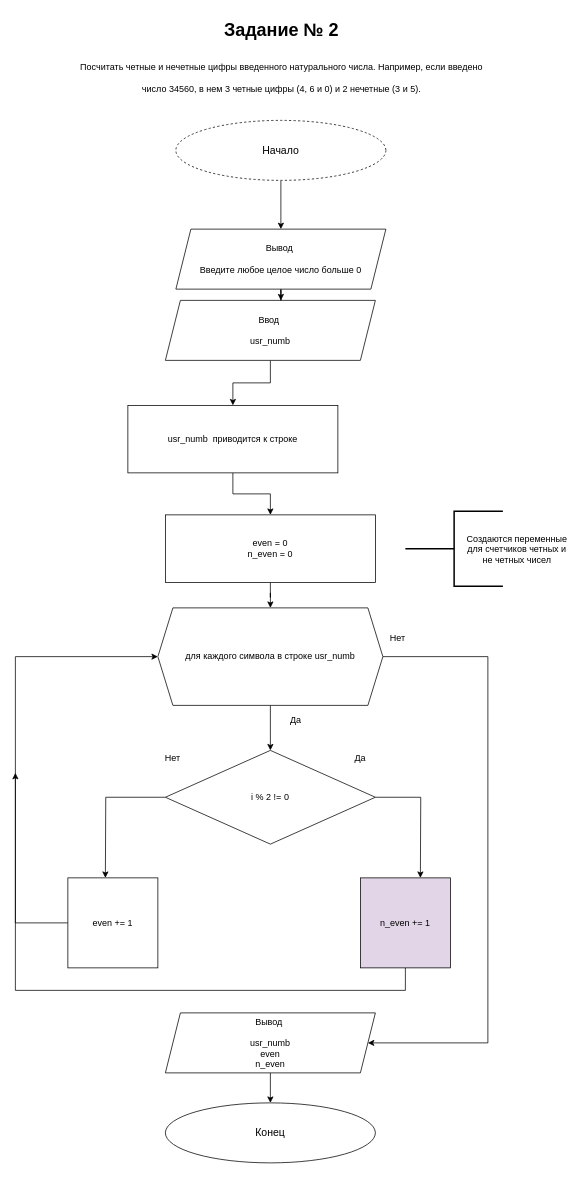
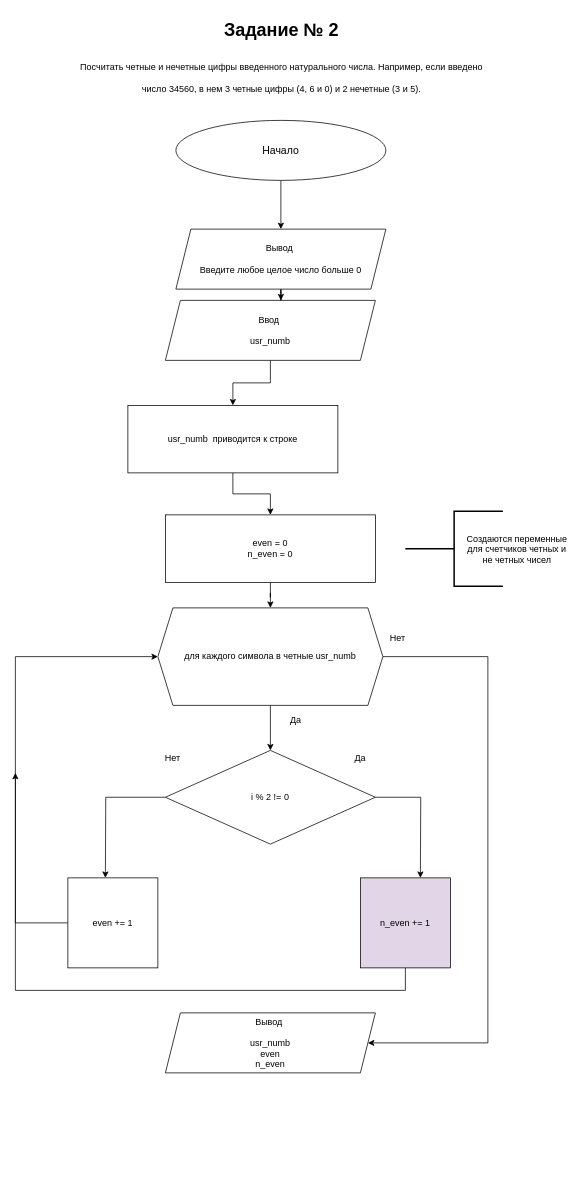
(281, 150) -> (281, 150)
(270, 657) -> (270, 657)
(270, 1085) -> none
(270, 1133) -> none
